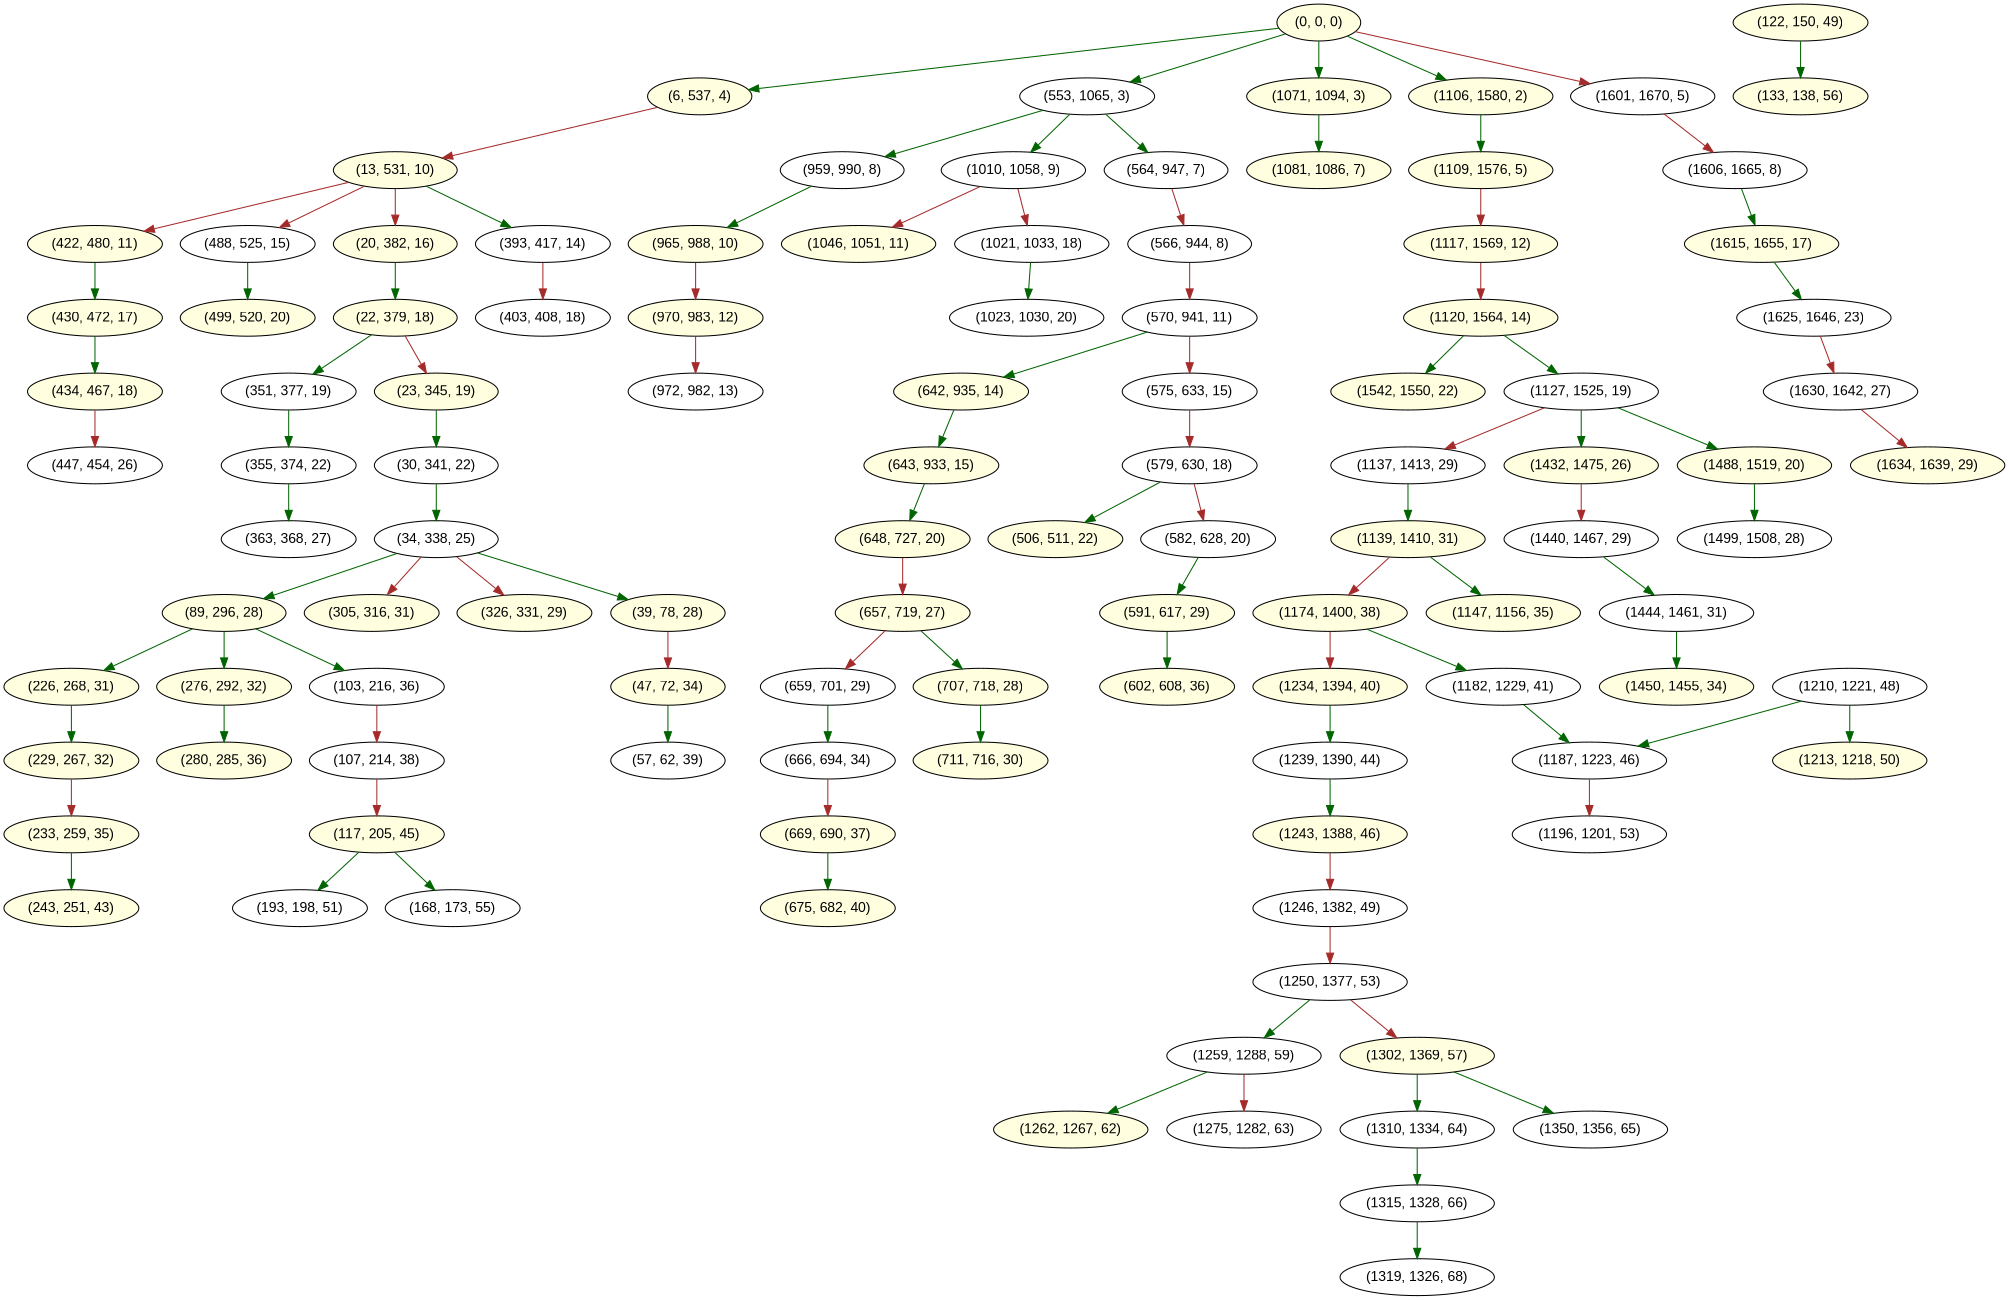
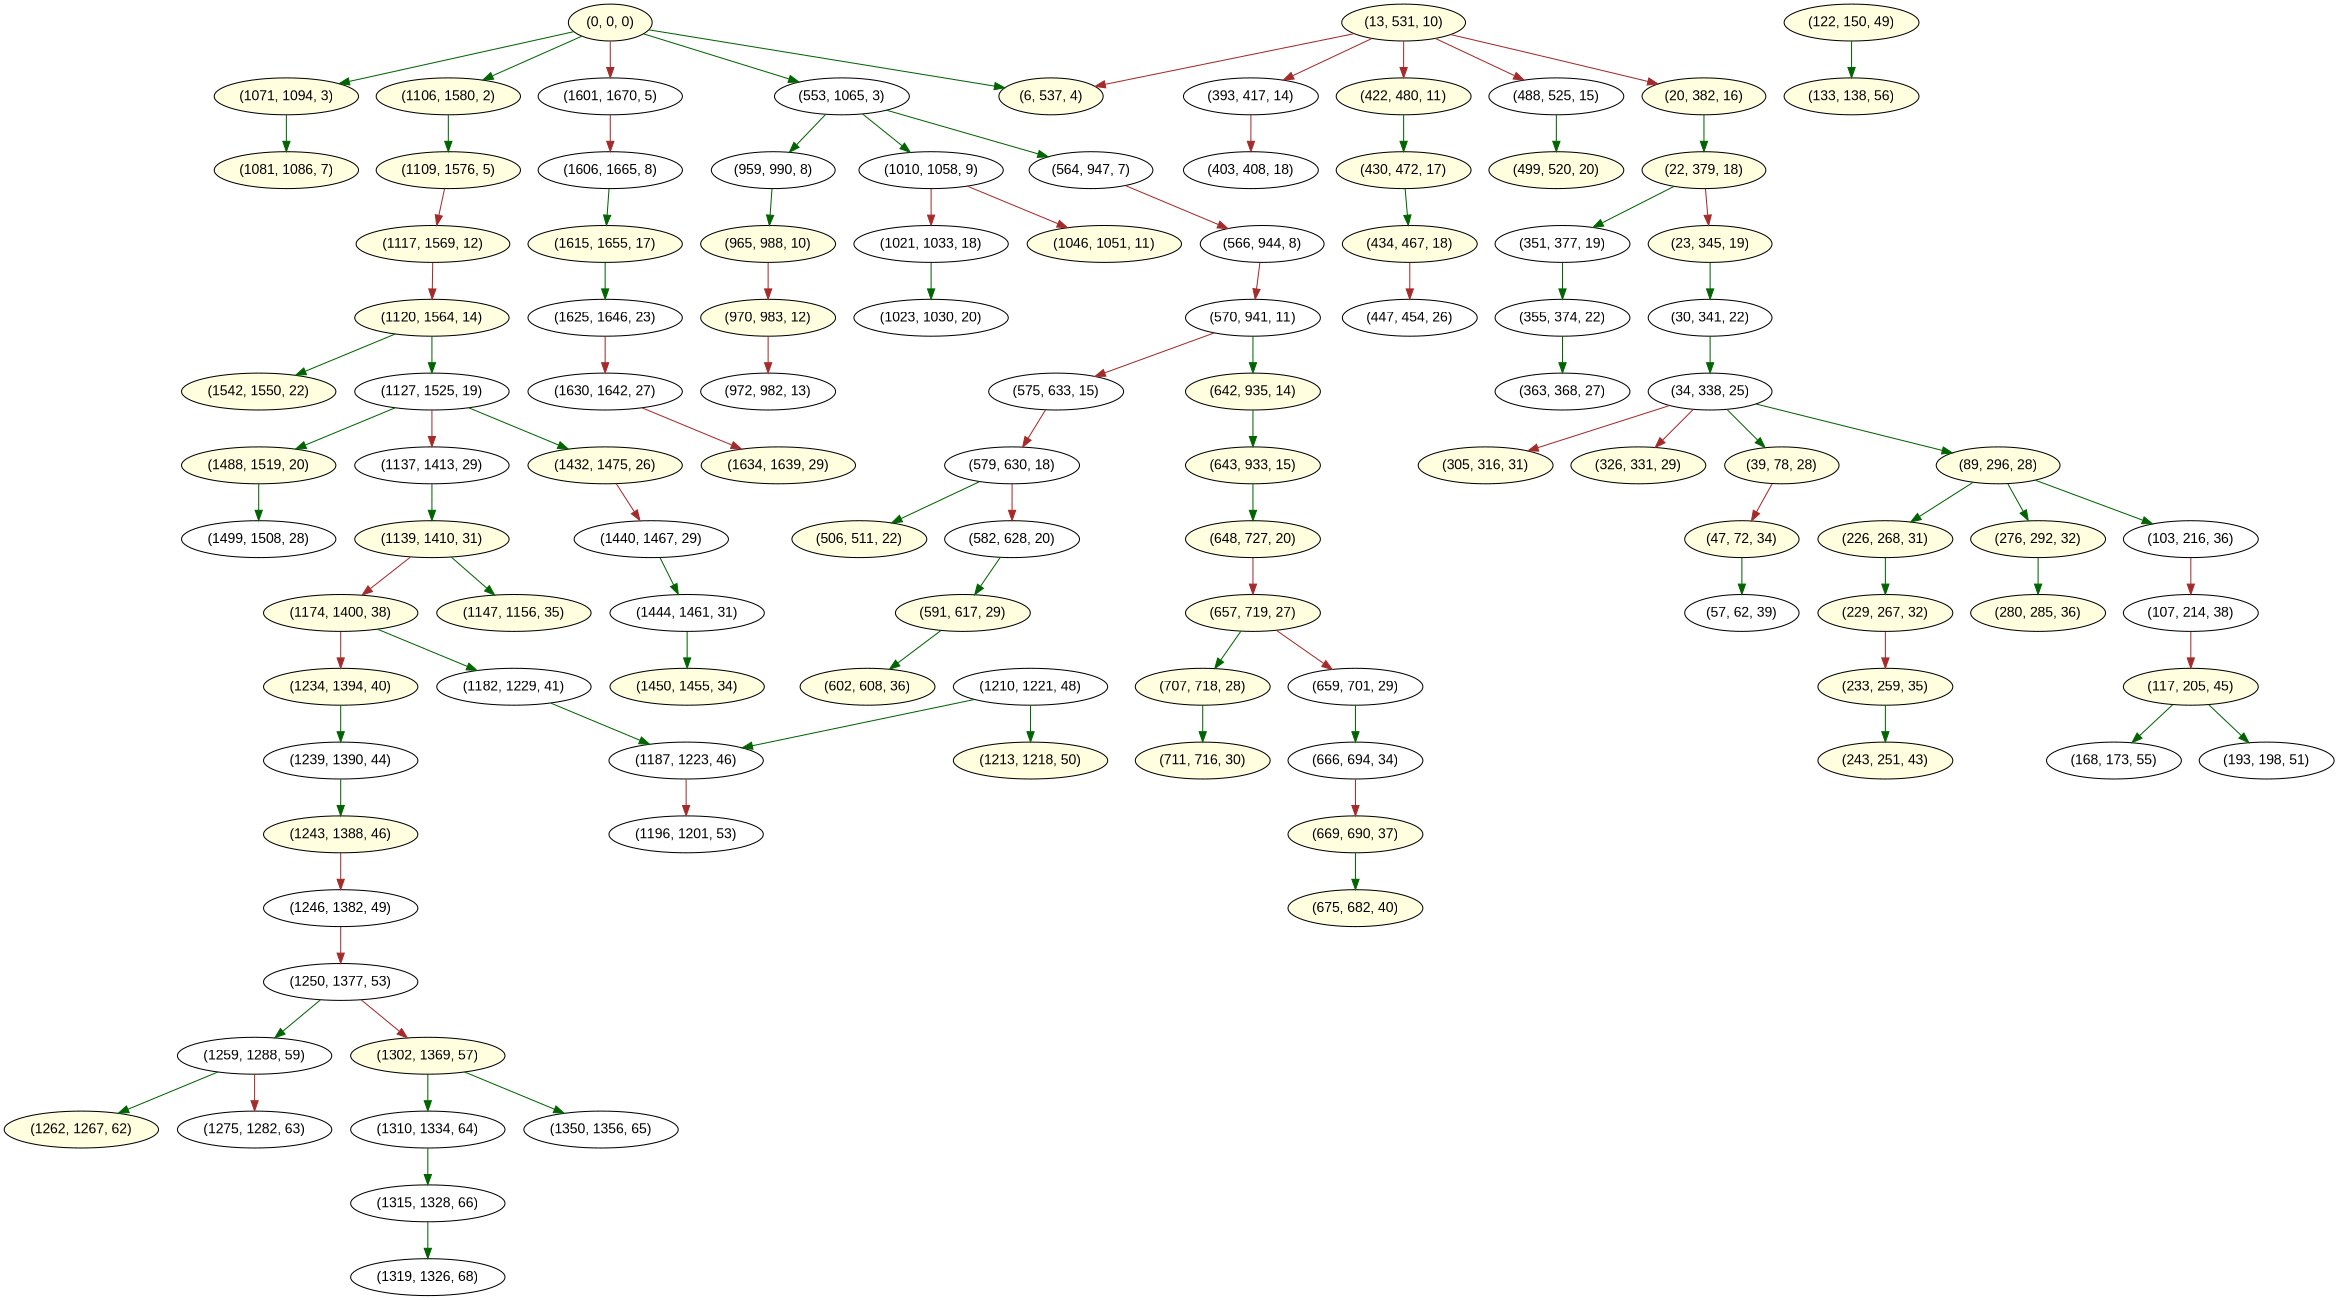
(555, 131) -> (1229, 59)
(464, 205) -> (1332, 57)
